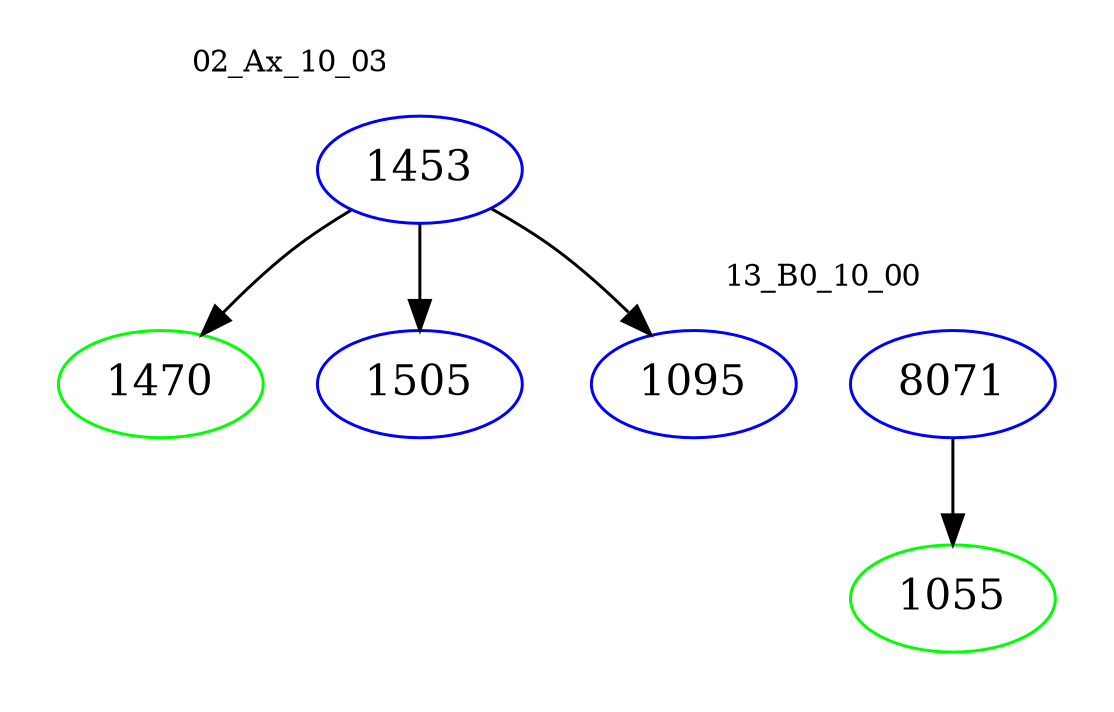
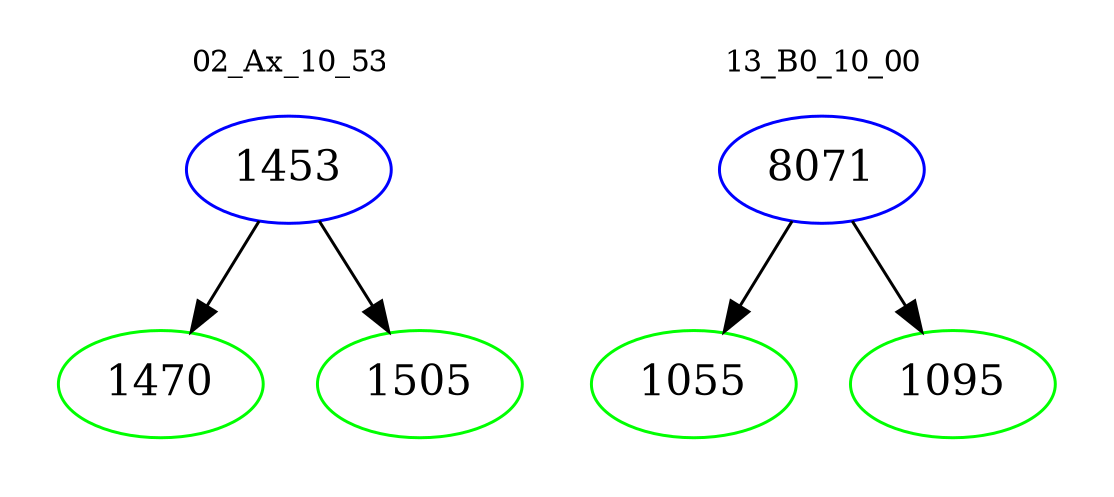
(290, 64) -> (290, 64)
(587, 275) -> (879, 263)
(420, 384) -> (420, 384)
(694, 384) -> (953, 384)
